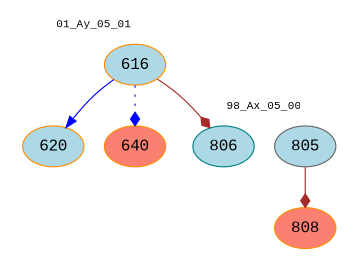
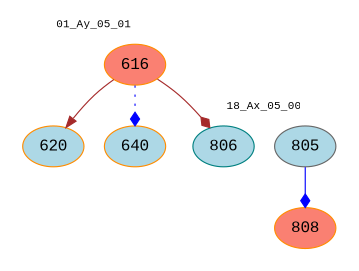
(135, 65) -> (135, 65)
(92, 97) -> (92, 97)
(264, 106) -> (264, 106)
(135, 146) -> (135, 146)
(305, 181) -> (305, 181)
